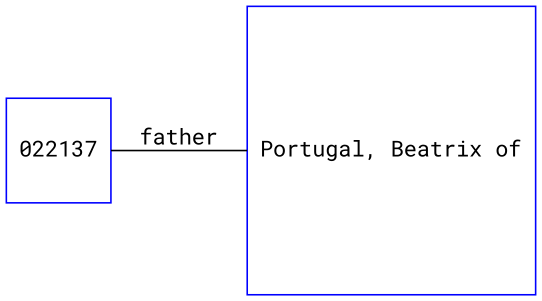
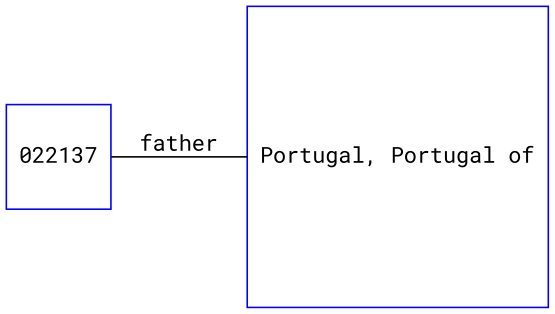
(391, 151) -> (398, 157)
